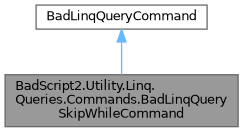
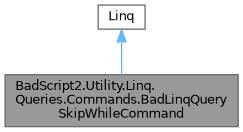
(122, 17) -> (122, 17)
